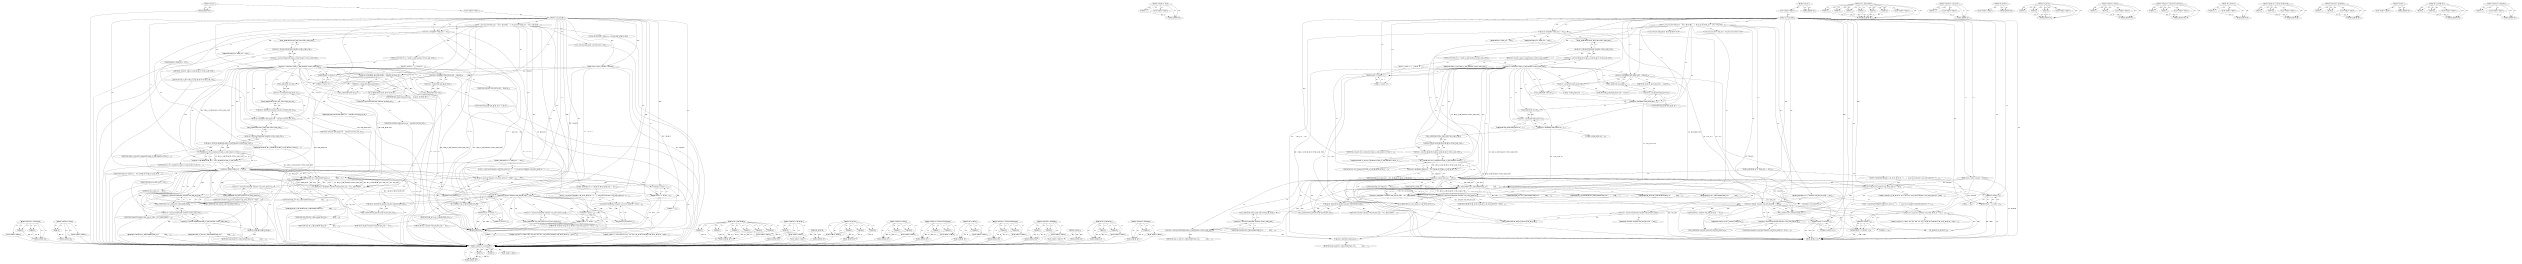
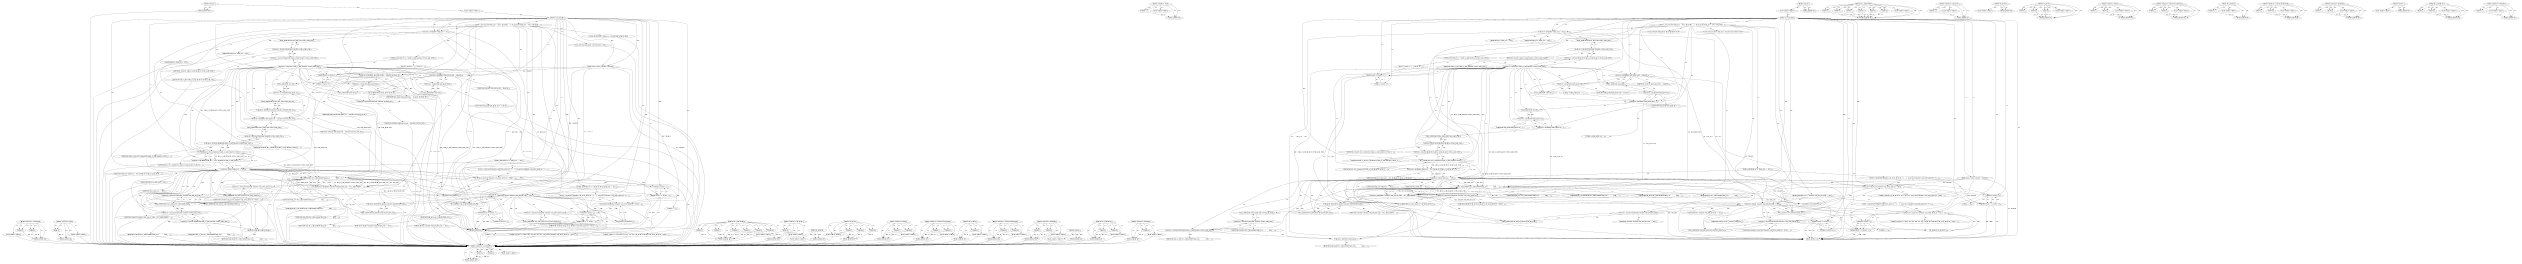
(1573, 132) -> (1637, 126)
